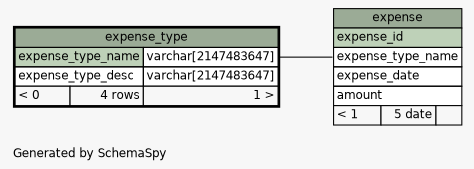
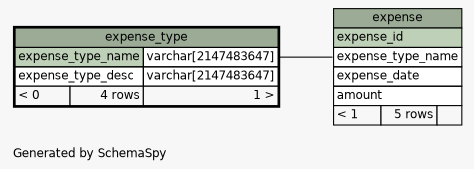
(413, 115) -> (414, 115)
